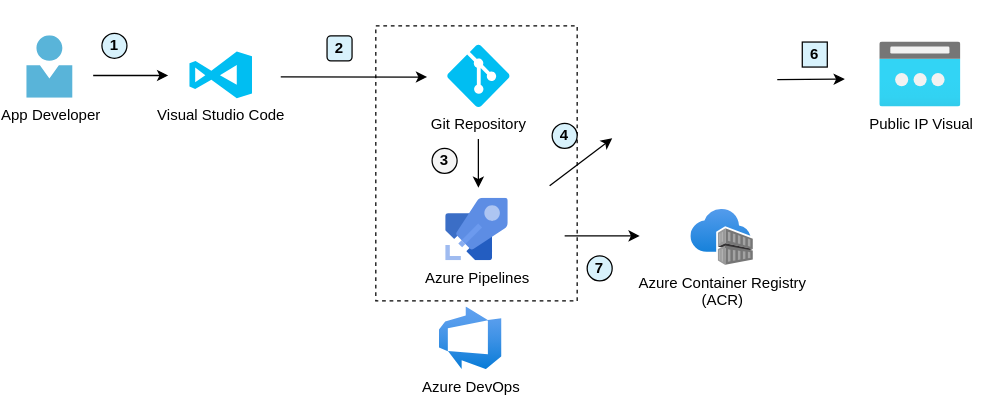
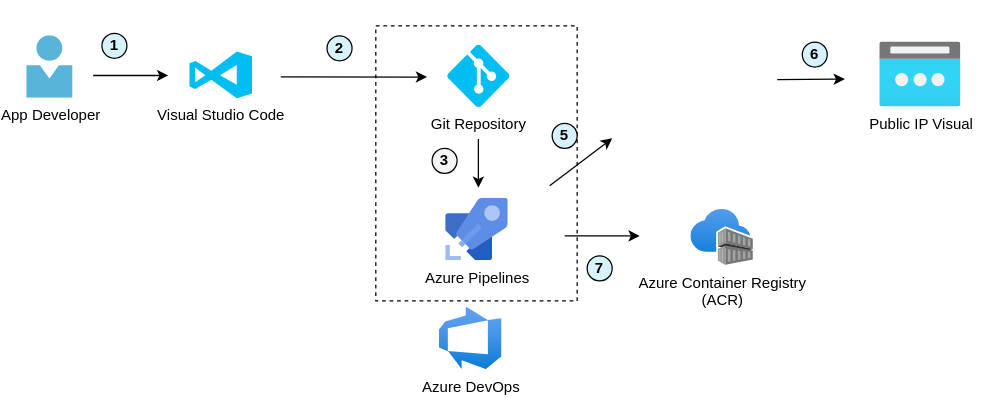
(339, 48) -> (339, 48)
(814, 54) -> (814, 54)
(564, 136) -> (564, 136)
